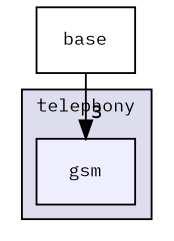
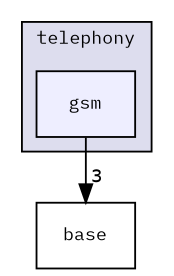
(86, 100) -> (86, 163)
